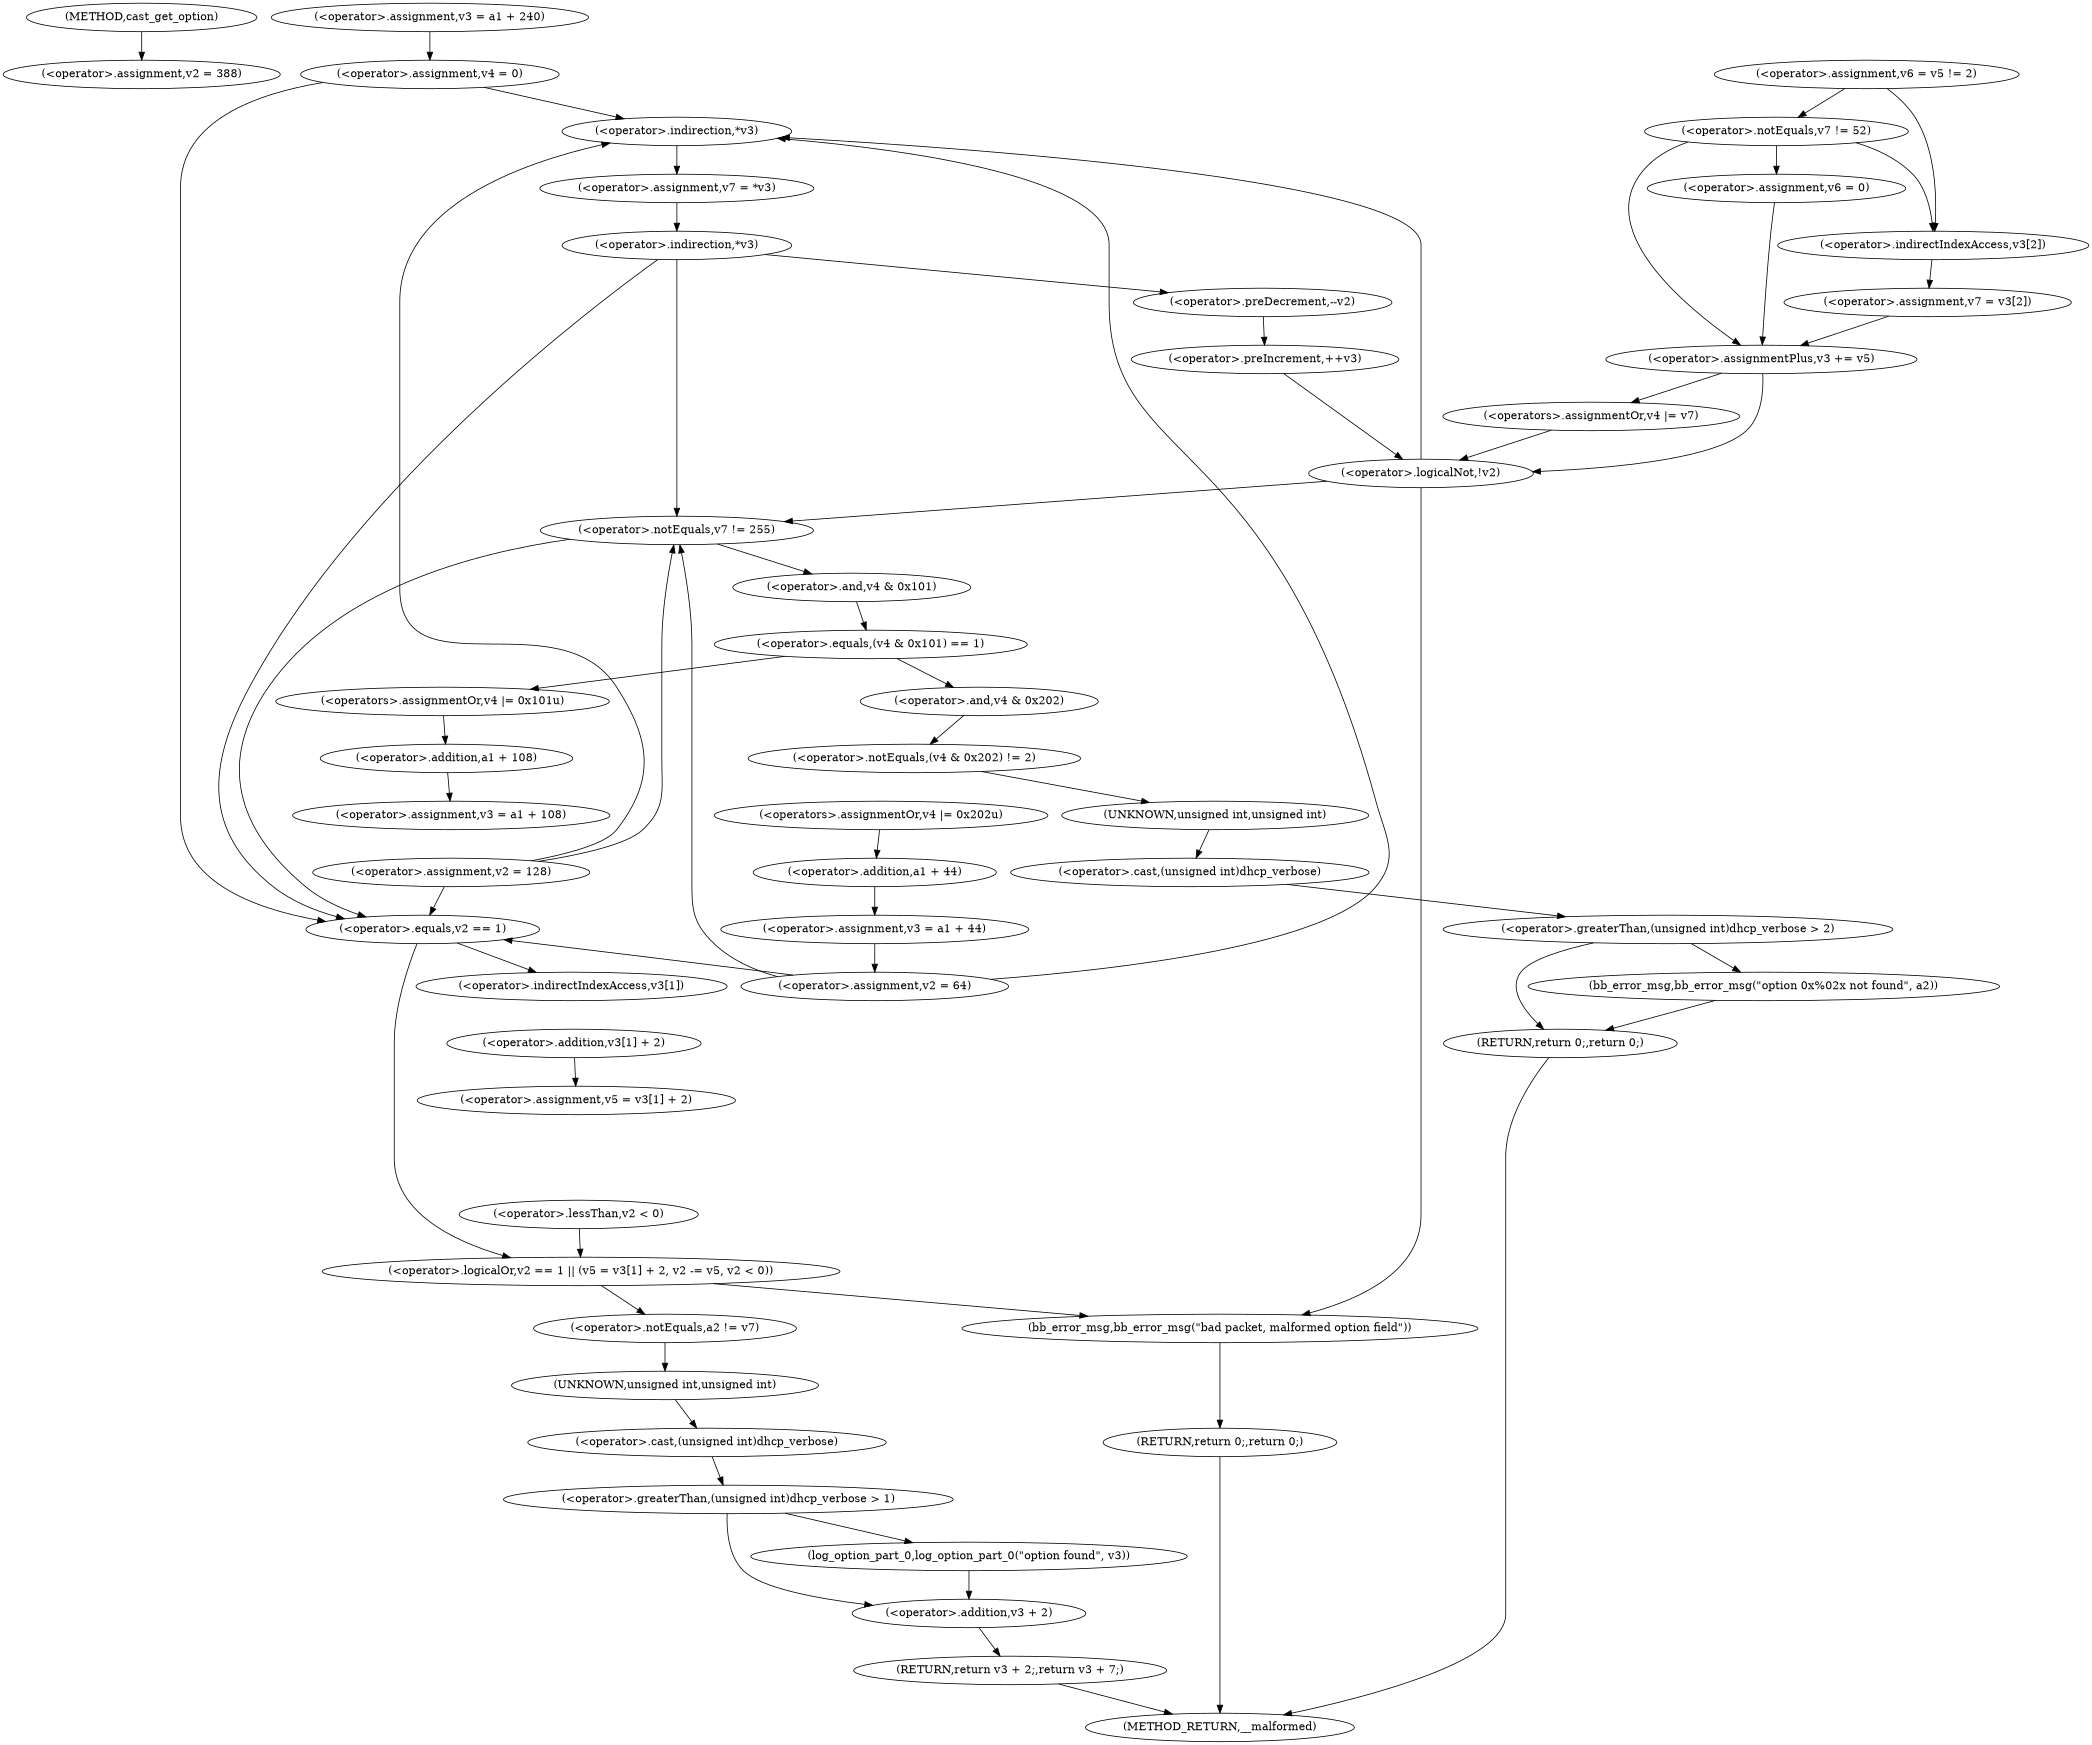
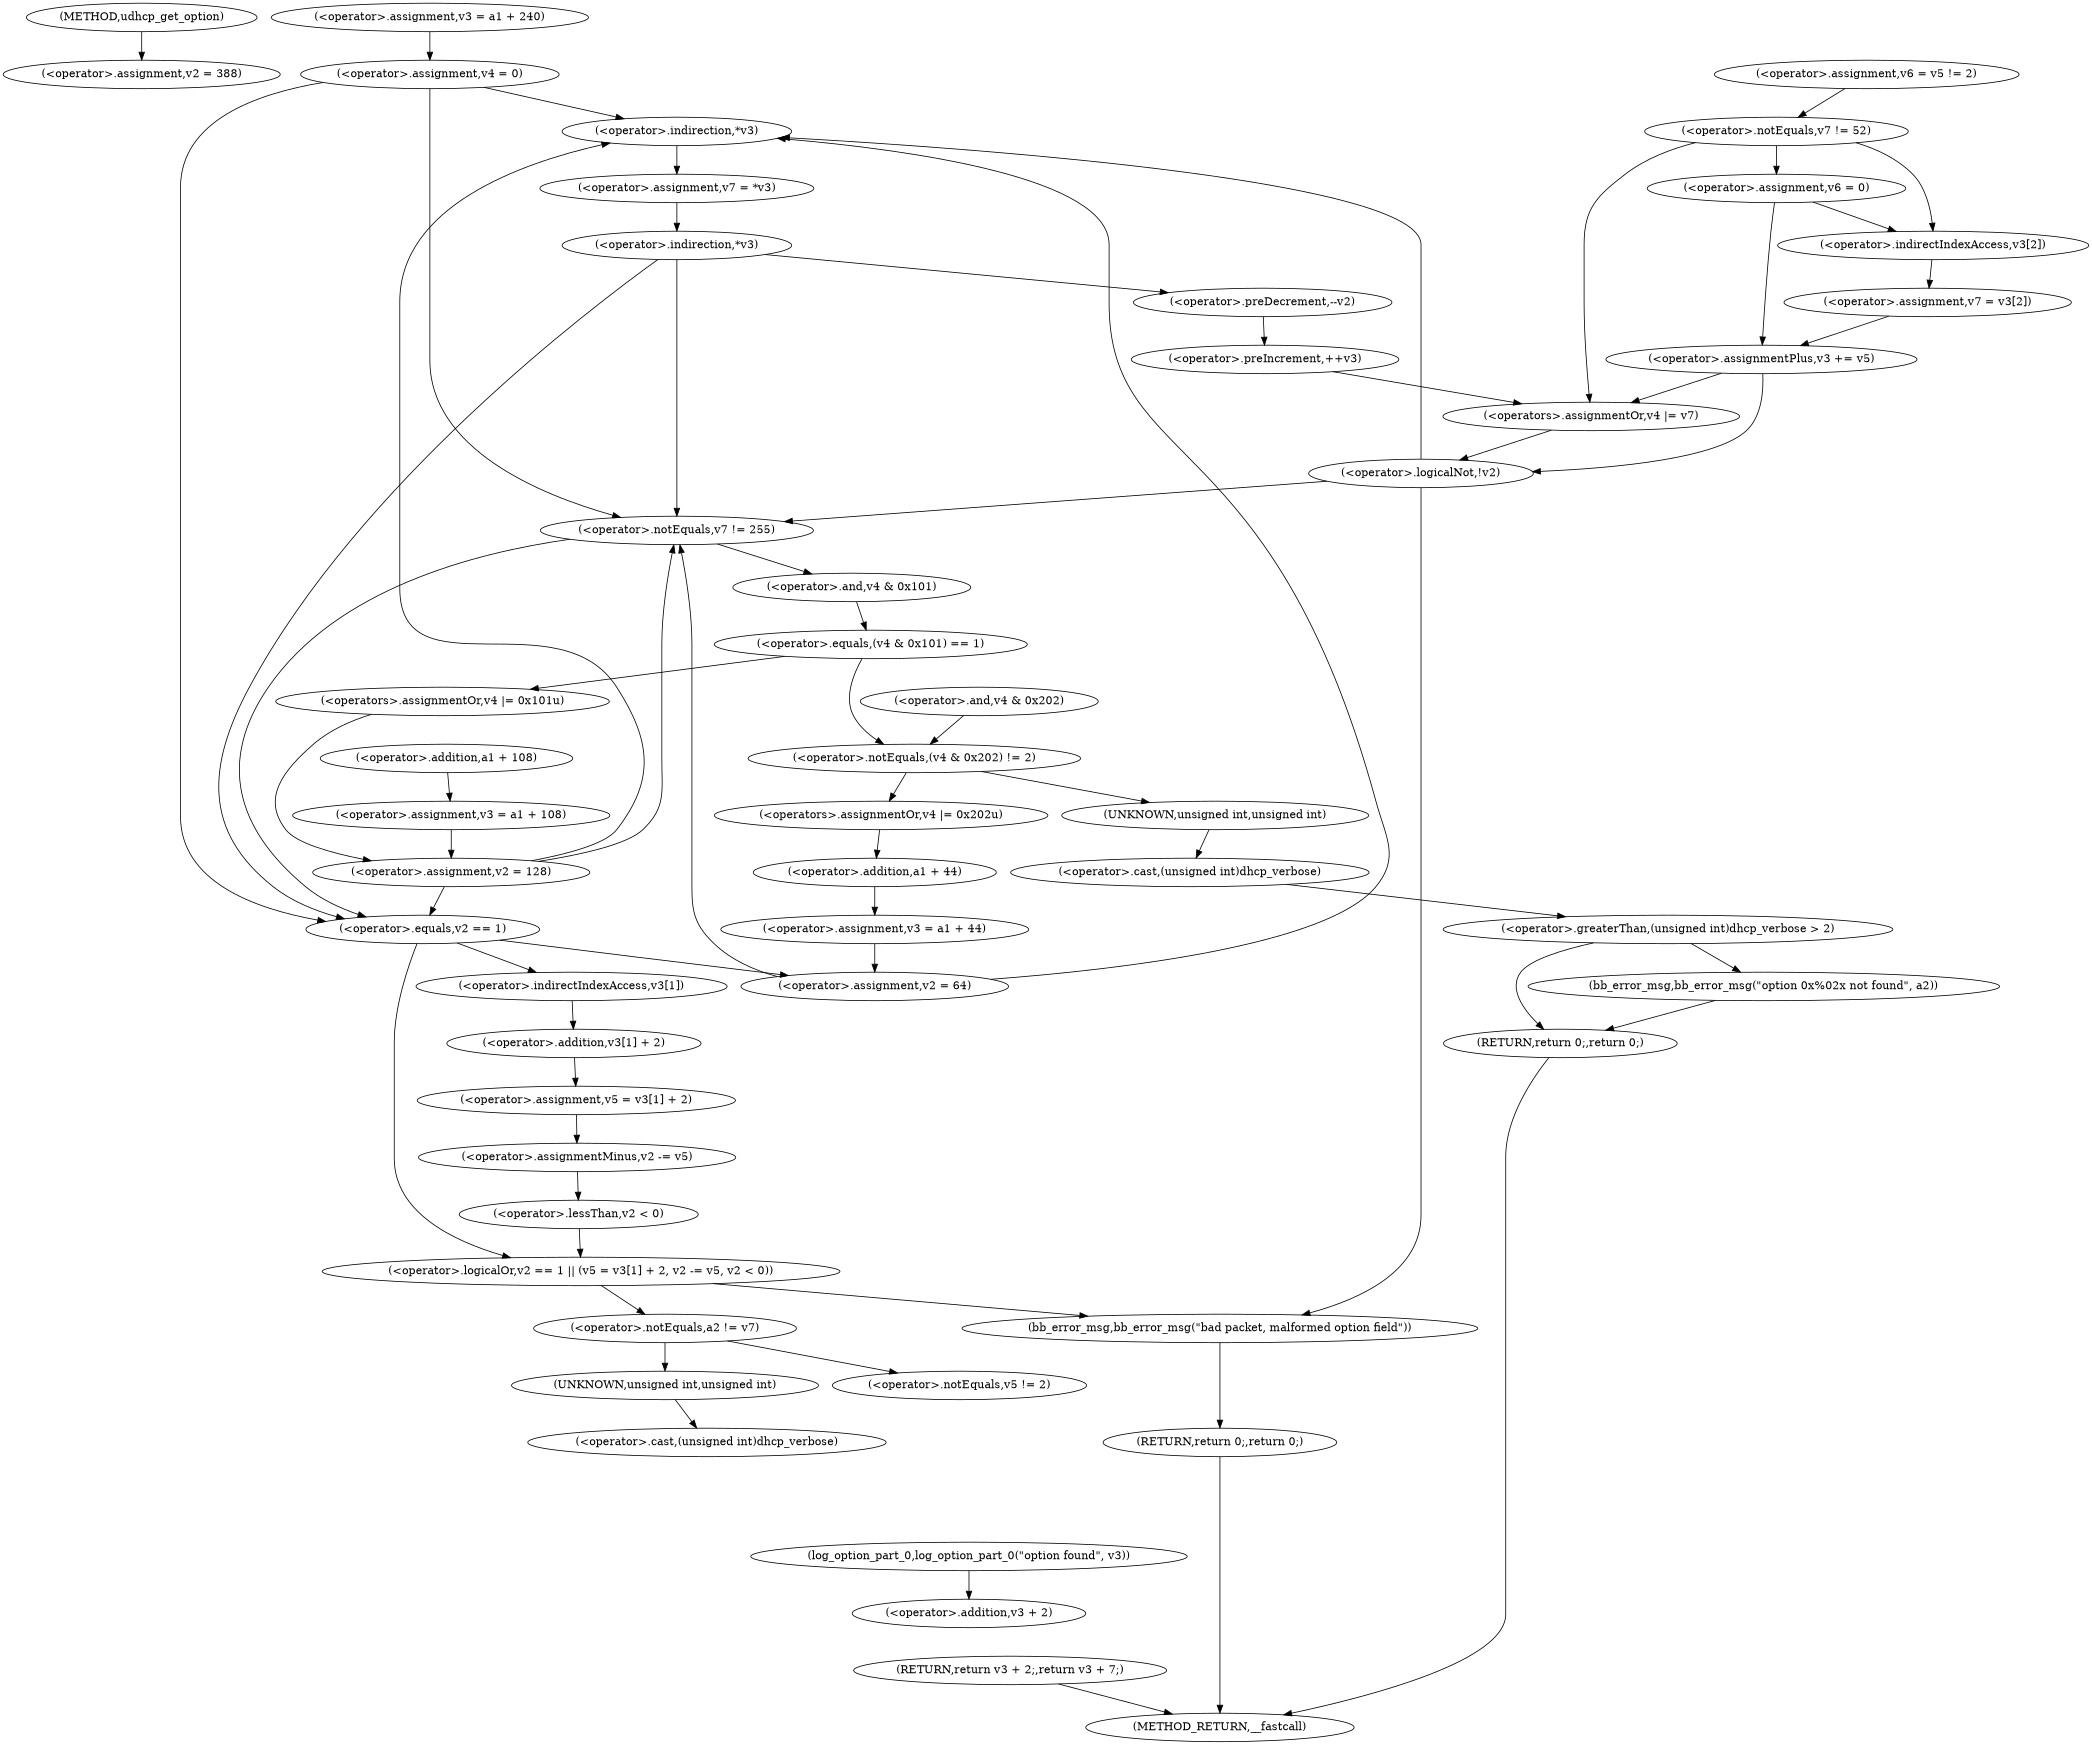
(142, 17) -> (142, 17)
(1928, 149) -> (1851, 215)
(1640, 246) -> (1584, 238)
none -> (430, 353)
(1340, 414) -> (1428, 388)
(922, 671) -> (850, 703)
(444, 726) -> (277, 791)
none -> (900, 784)
none -> (451, 840)
(653, 958) -> (640, 957)
none -> (573, 1011)
none -> (577, 1157)
none -> (960, 1385)
(728, 1499) -> none
(987, 1639) -> none
(1220, 1727) -> (1220, 1727)
